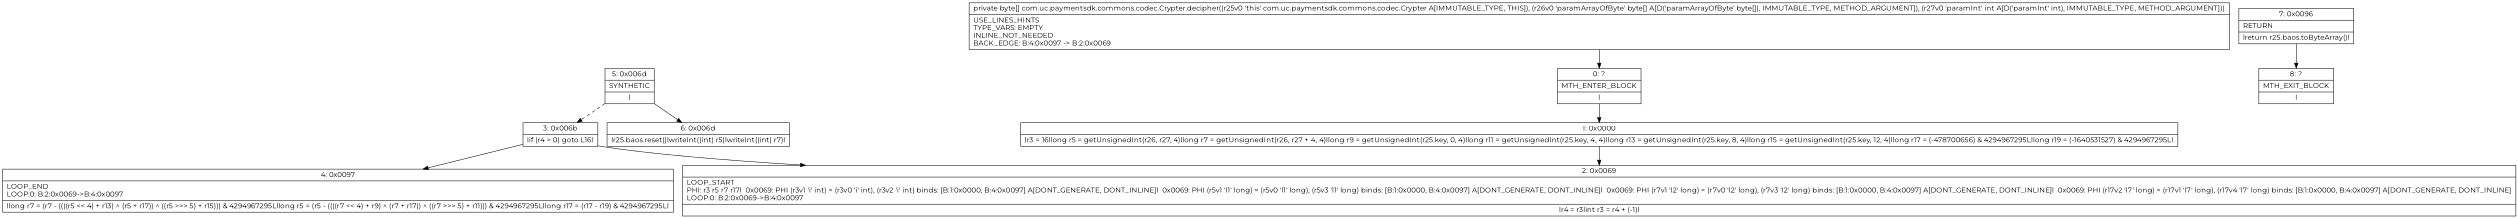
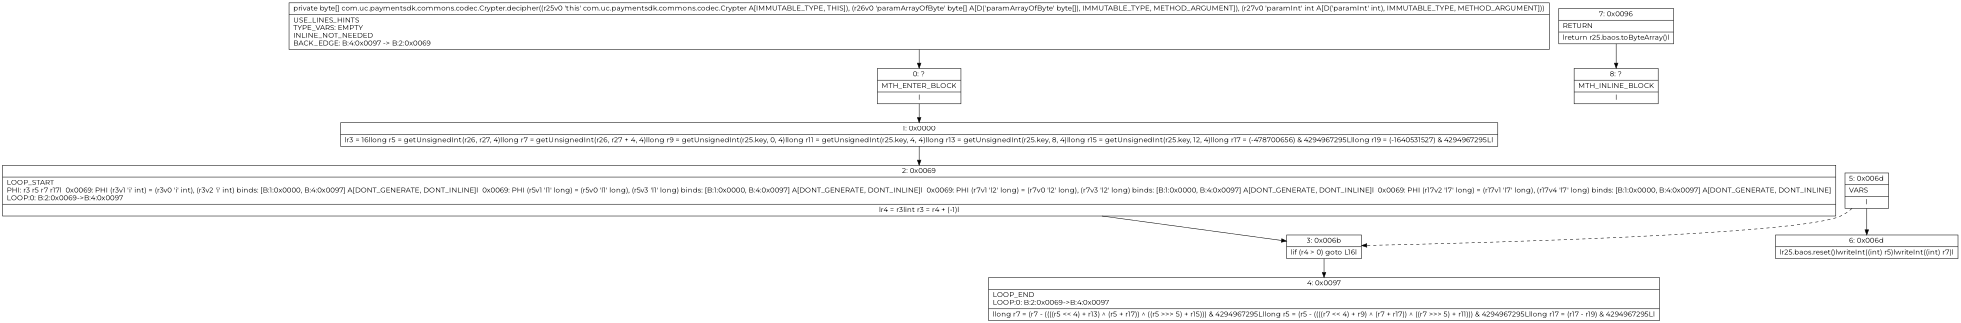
(630, 86) -> (1859, 190)
(2296, 86) -> (1616, 86)
(699, 158) -> (1192, 228)
